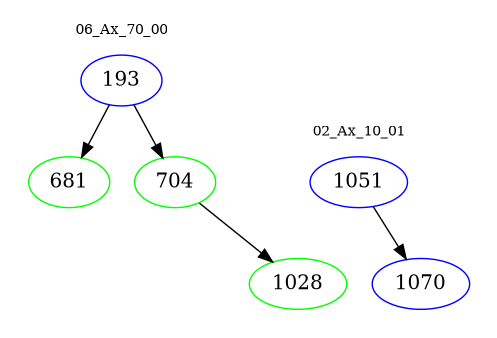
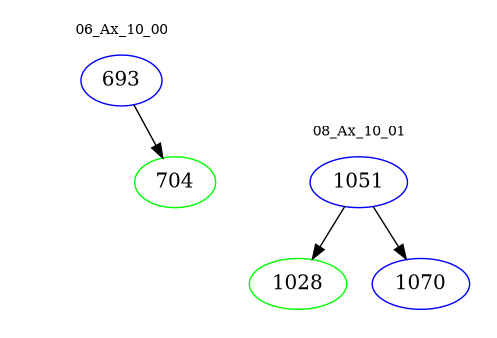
(122, 30) -> (122, 30)
(121, 81) -> (121, 81)
(359, 132) -> (359, 132)
(69, 182) -> none
(230, 228) -> (332, 227)
